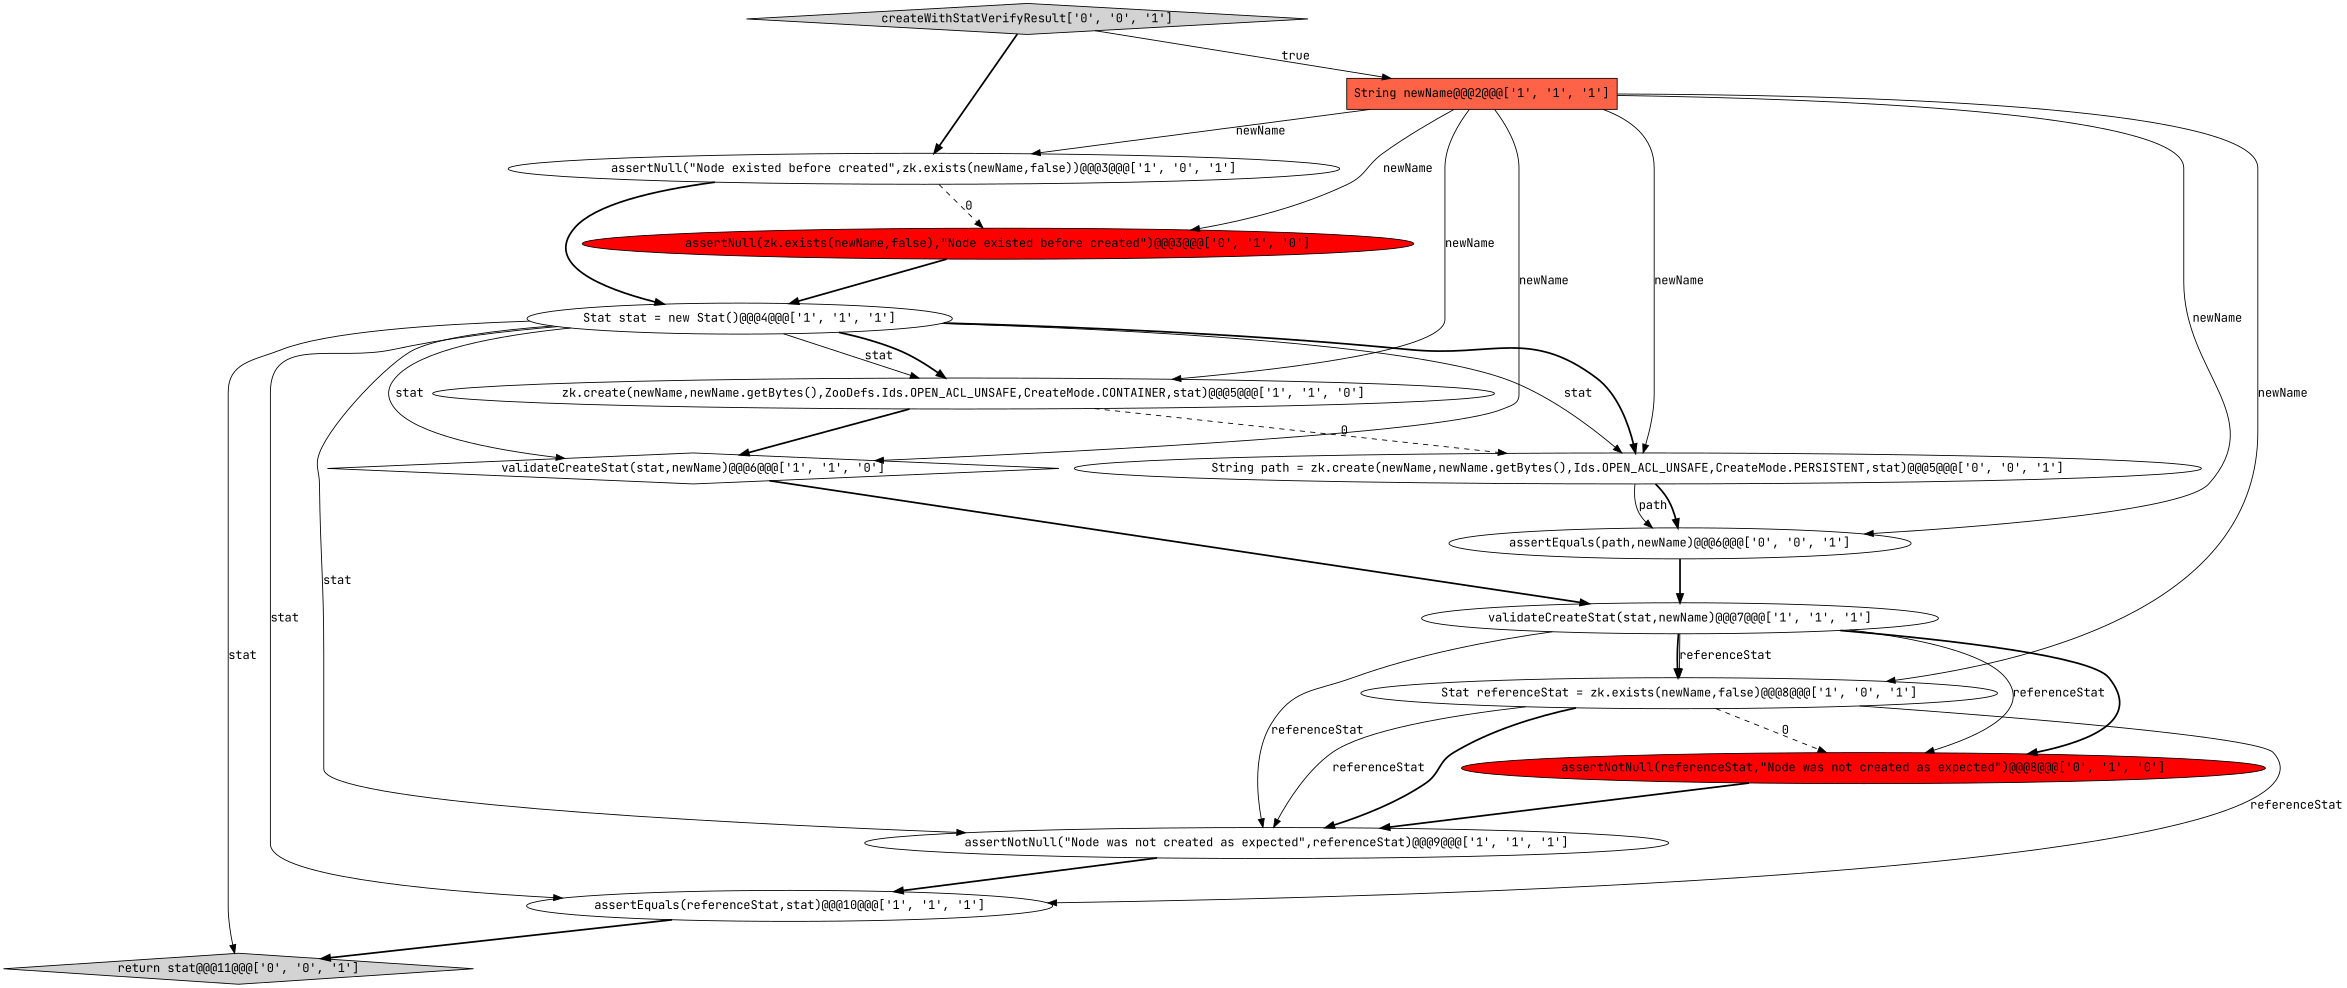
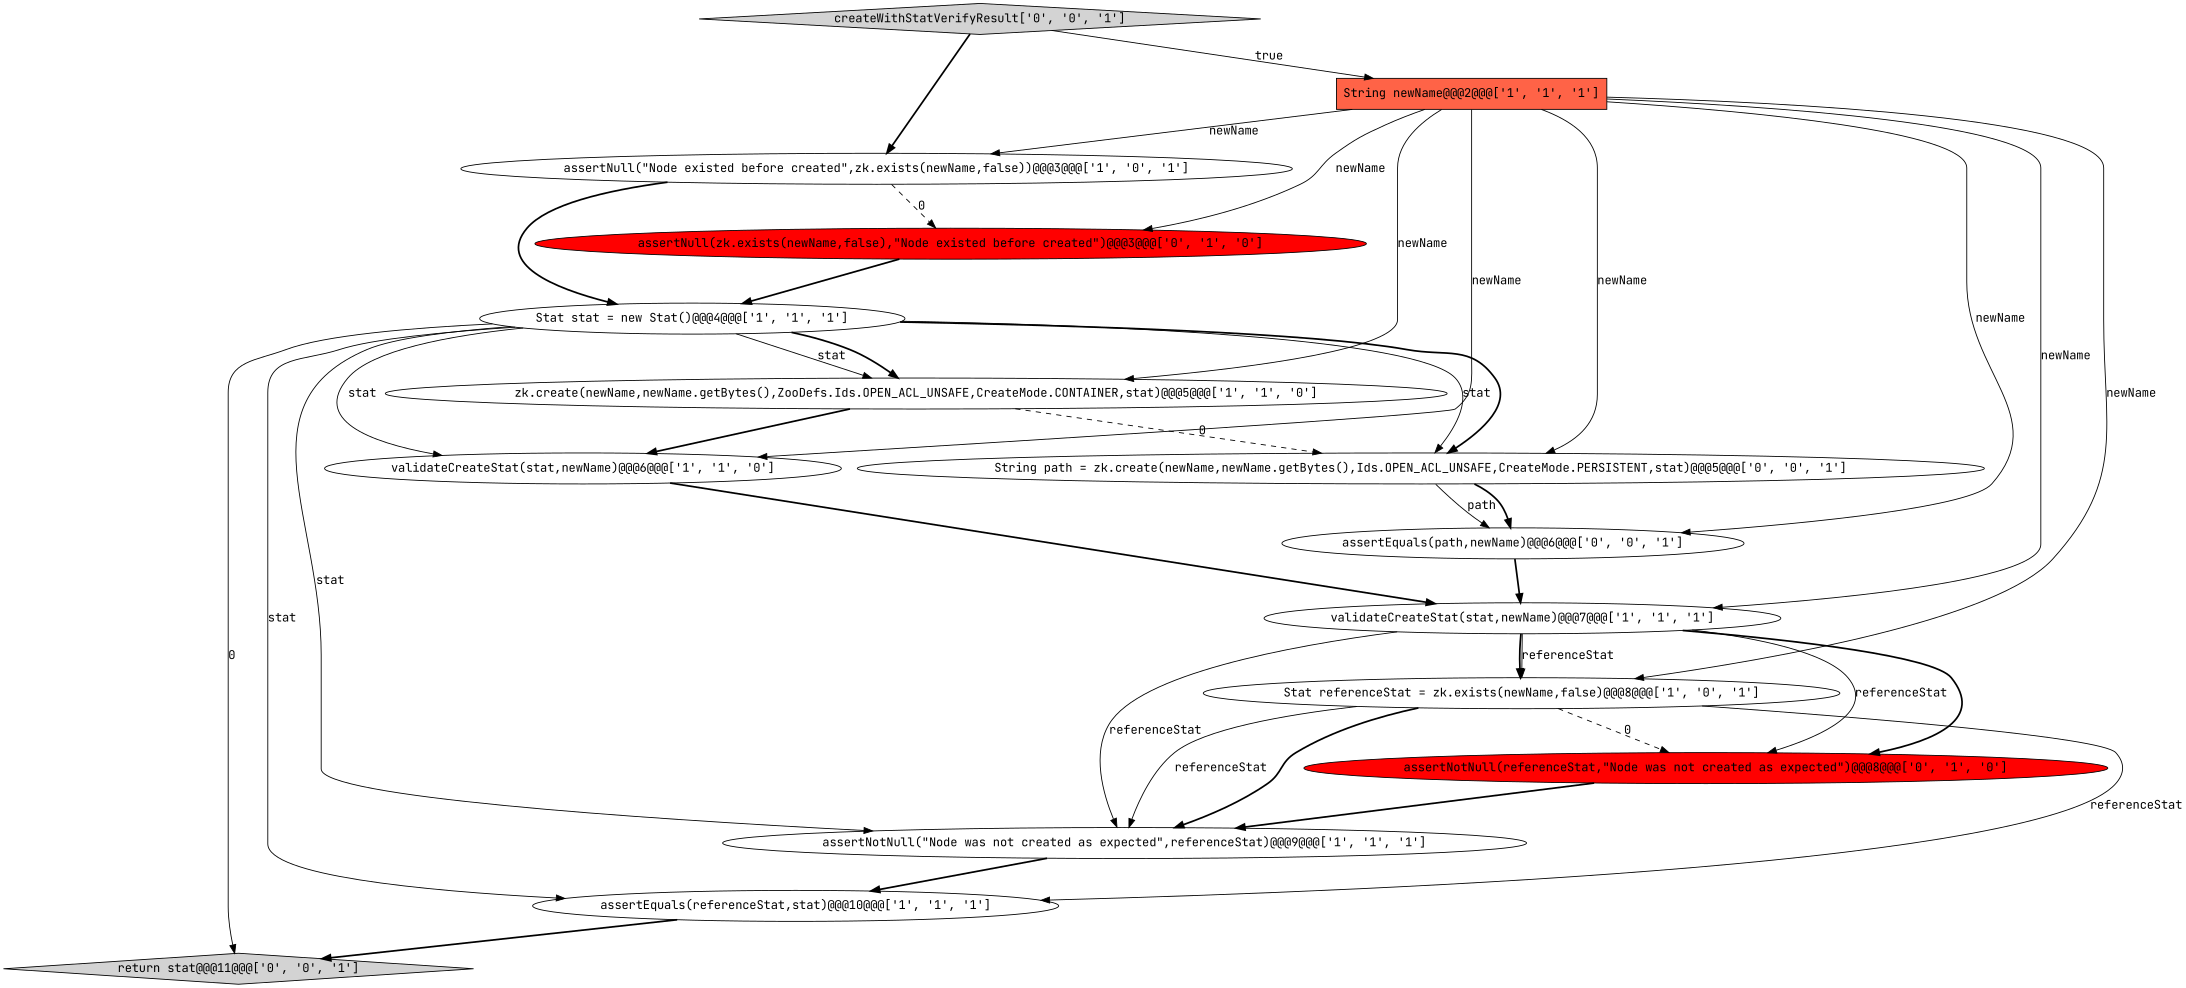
none -> (2041, 298)
(693, 468) -> (583, 468)
(243, 656) -> (232, 656)
